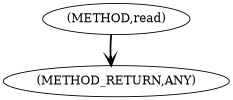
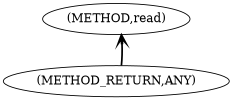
(111, 46) -> (122, 55)
